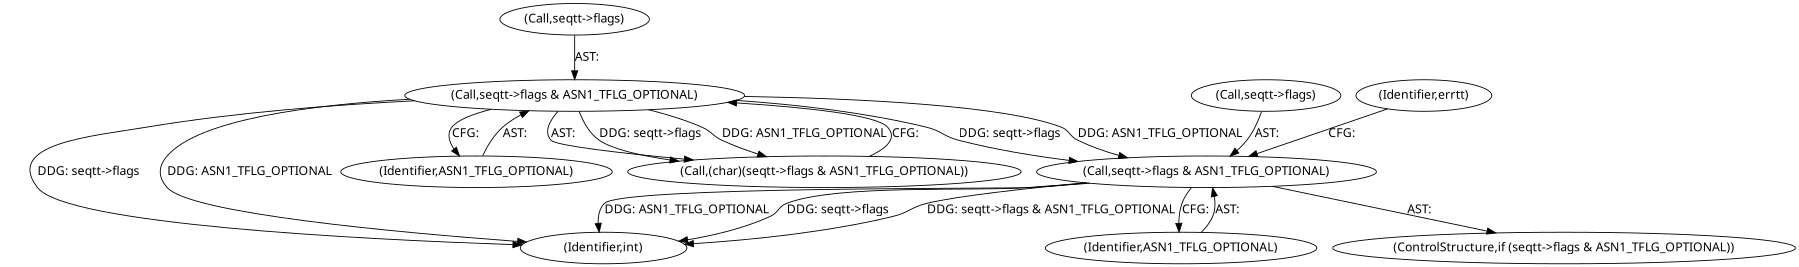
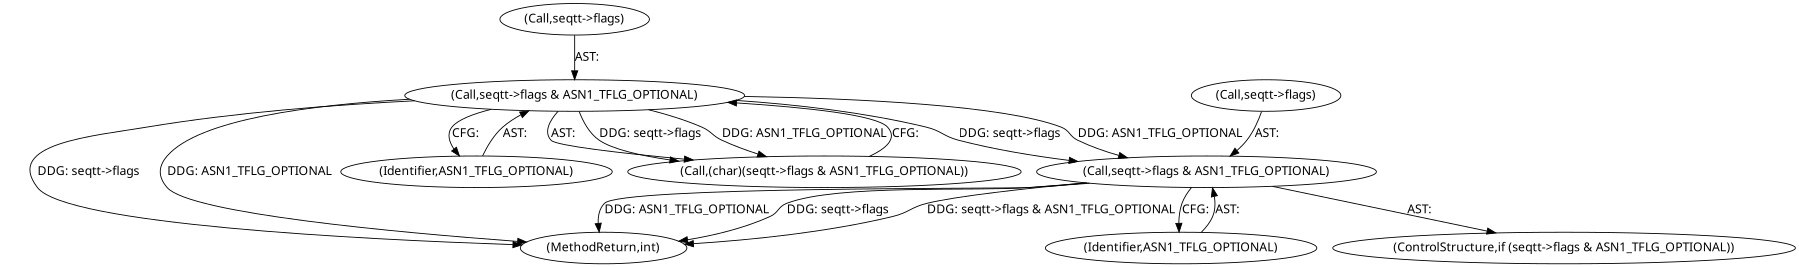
(1424, 96) -> none
(604, 248) -> (604, 248)
